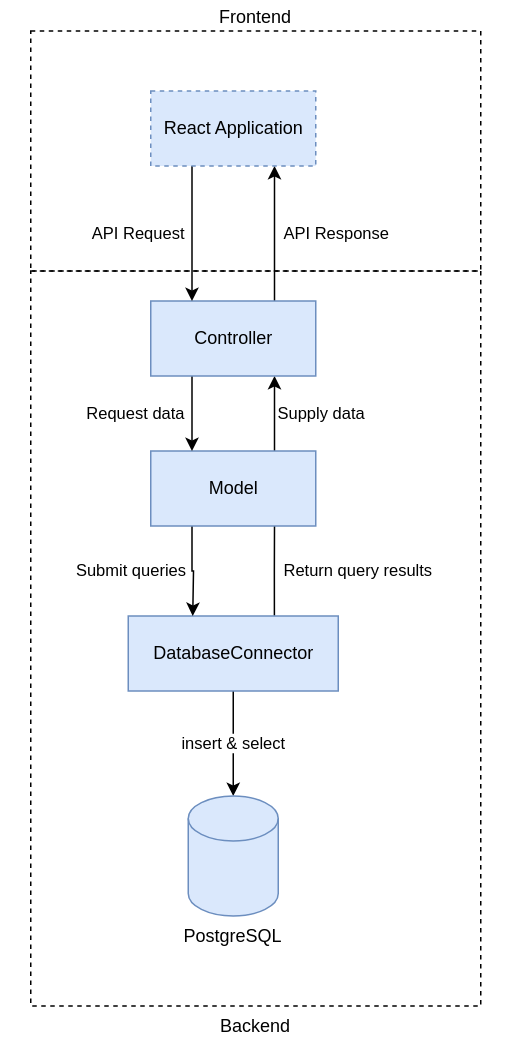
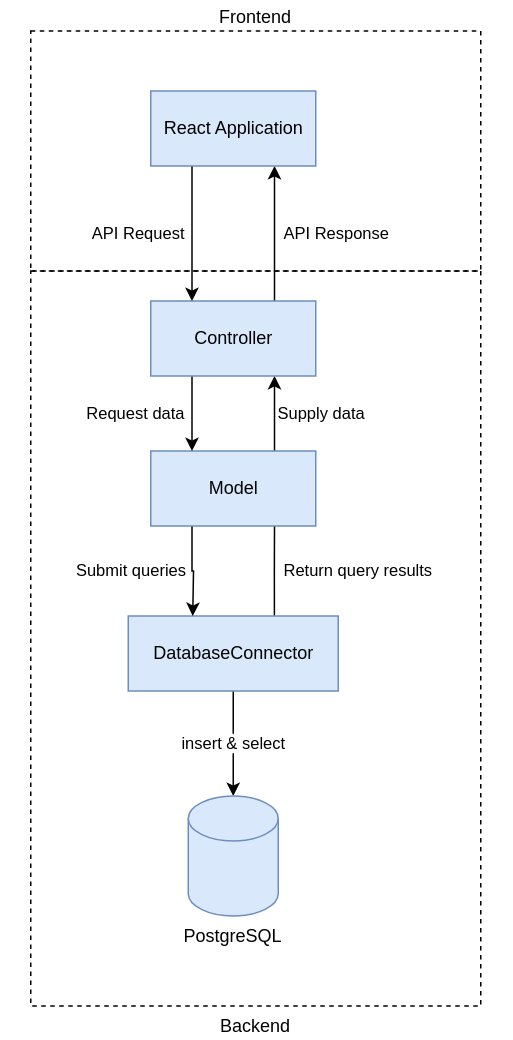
(233, 128) -> (233, 128)
